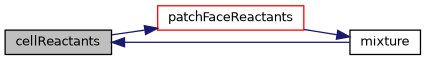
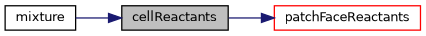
(320, 32) -> none
